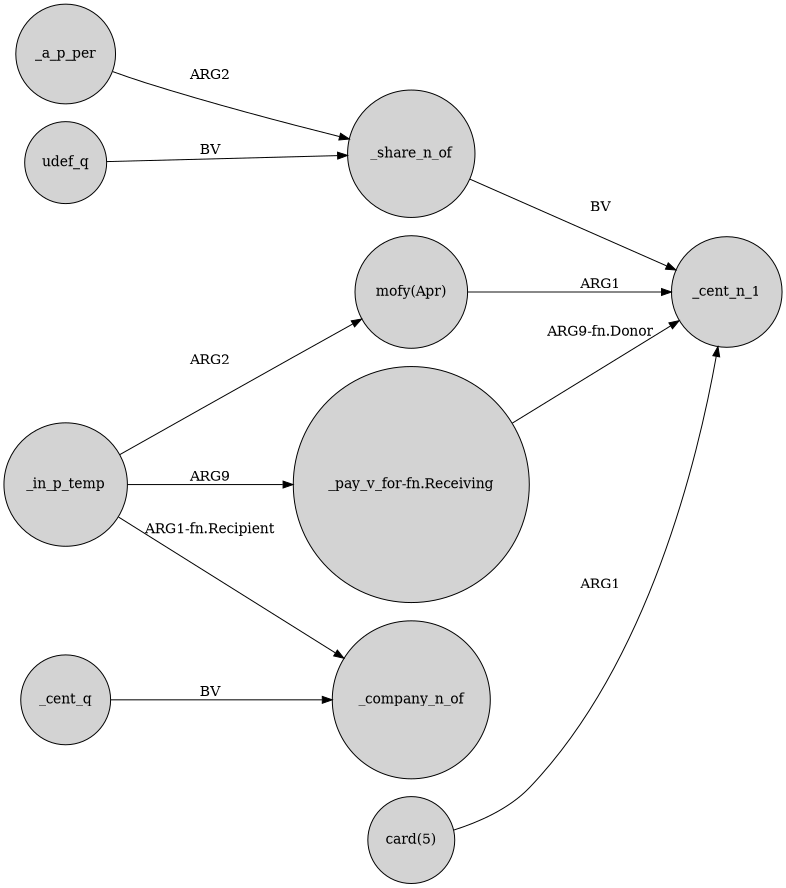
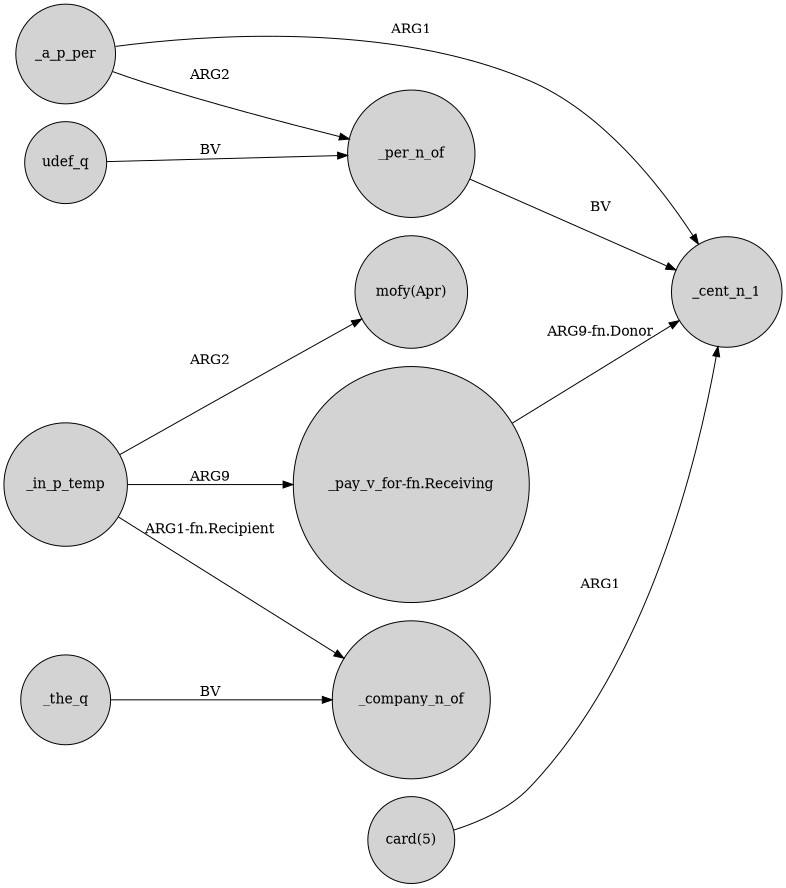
(411, 154) -> (411, 154)
(565, 292) -> (438, 53)
(66, 700) -> (66, 700)
